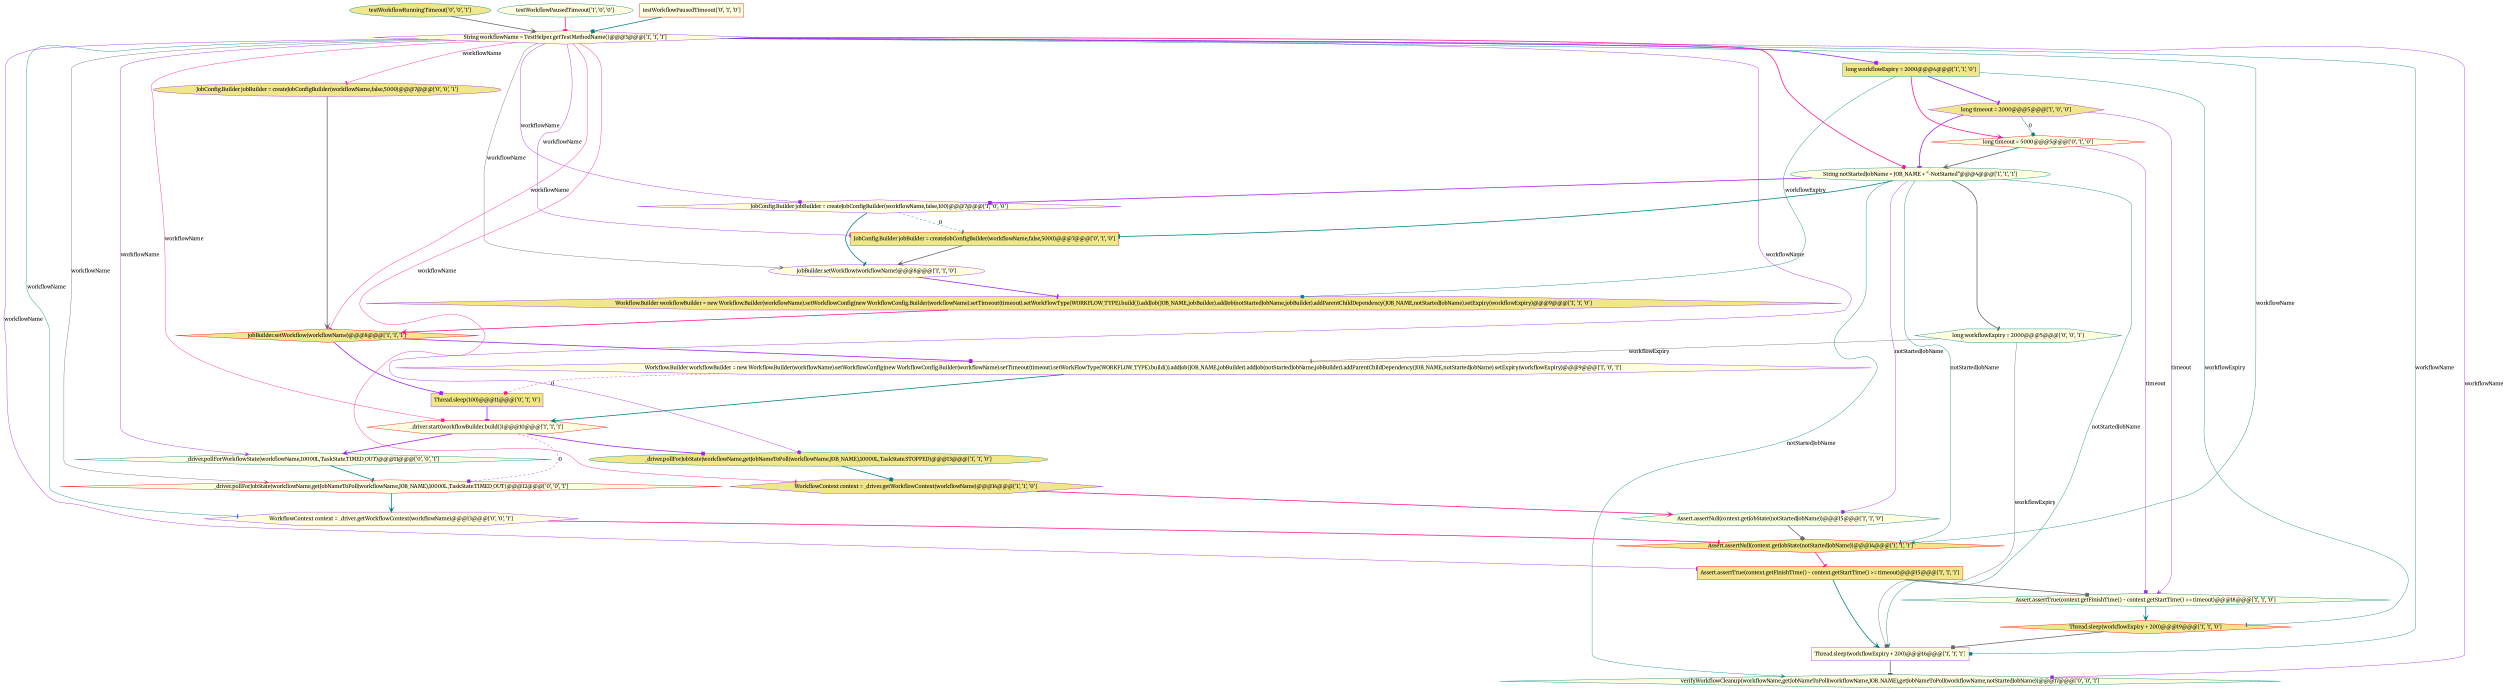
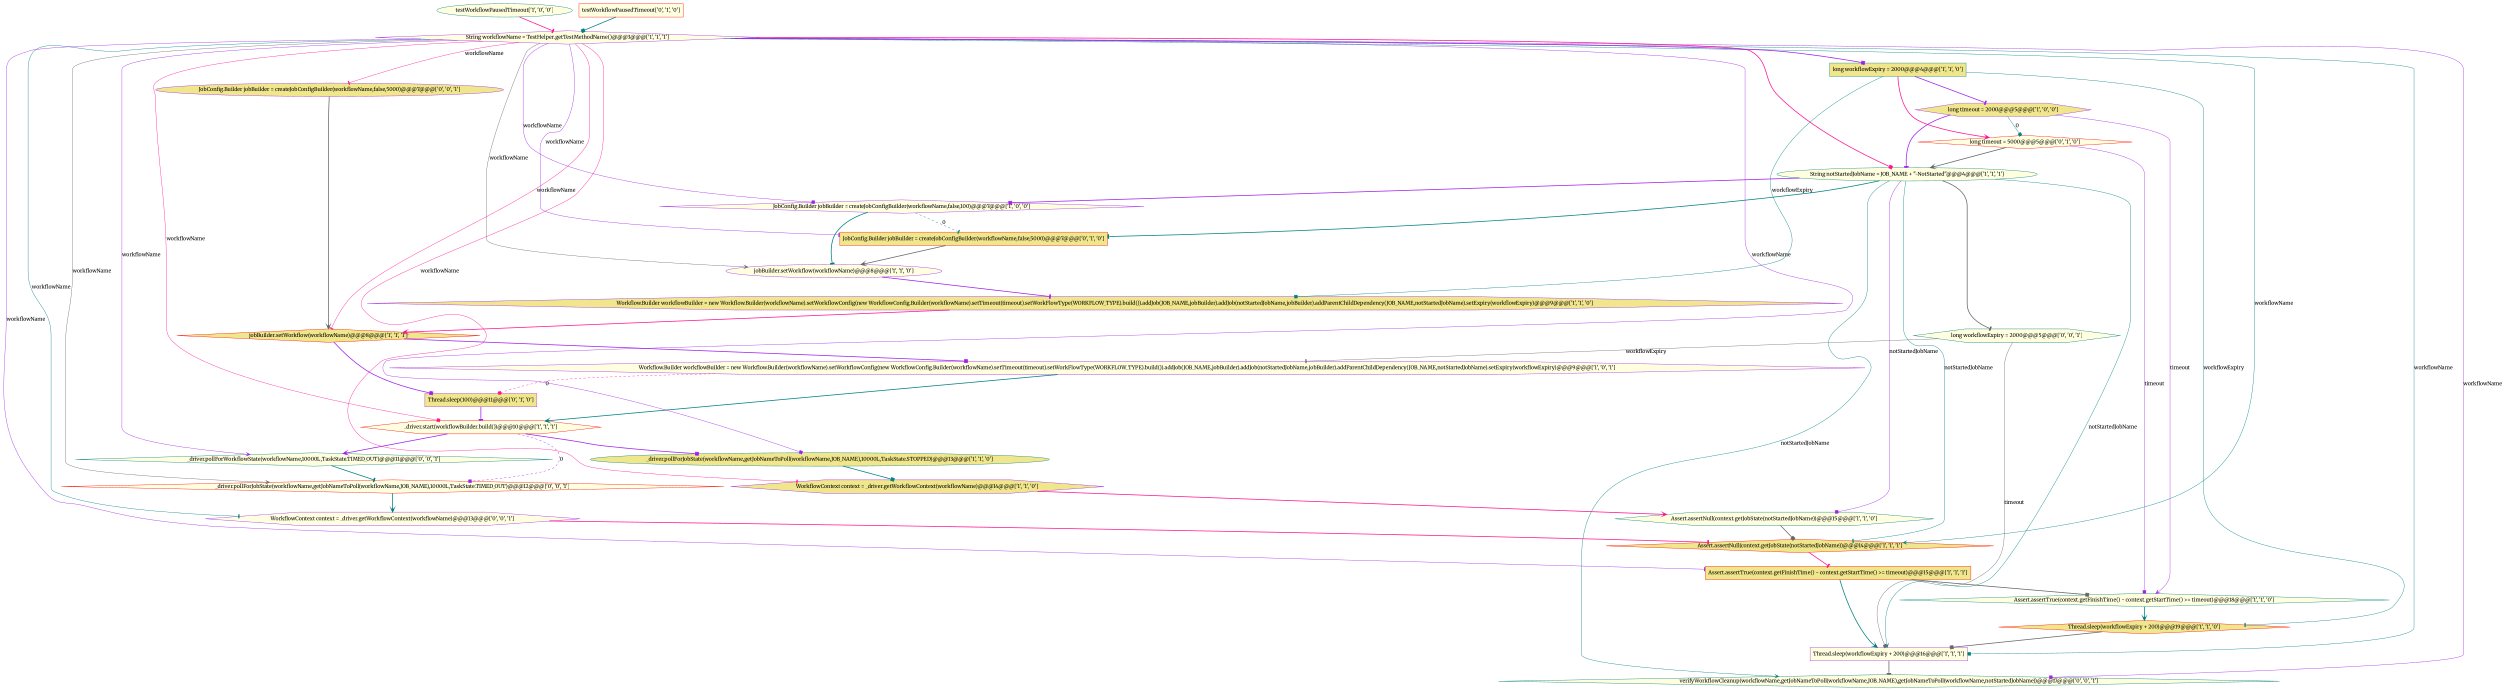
(420, 10) -> none
(2035, 503) -> (2014, 503)
